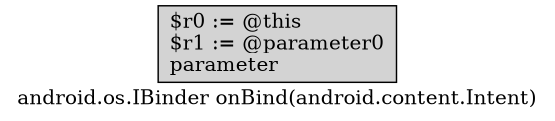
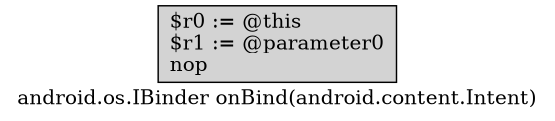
(277, 44) -> (277, 44)
